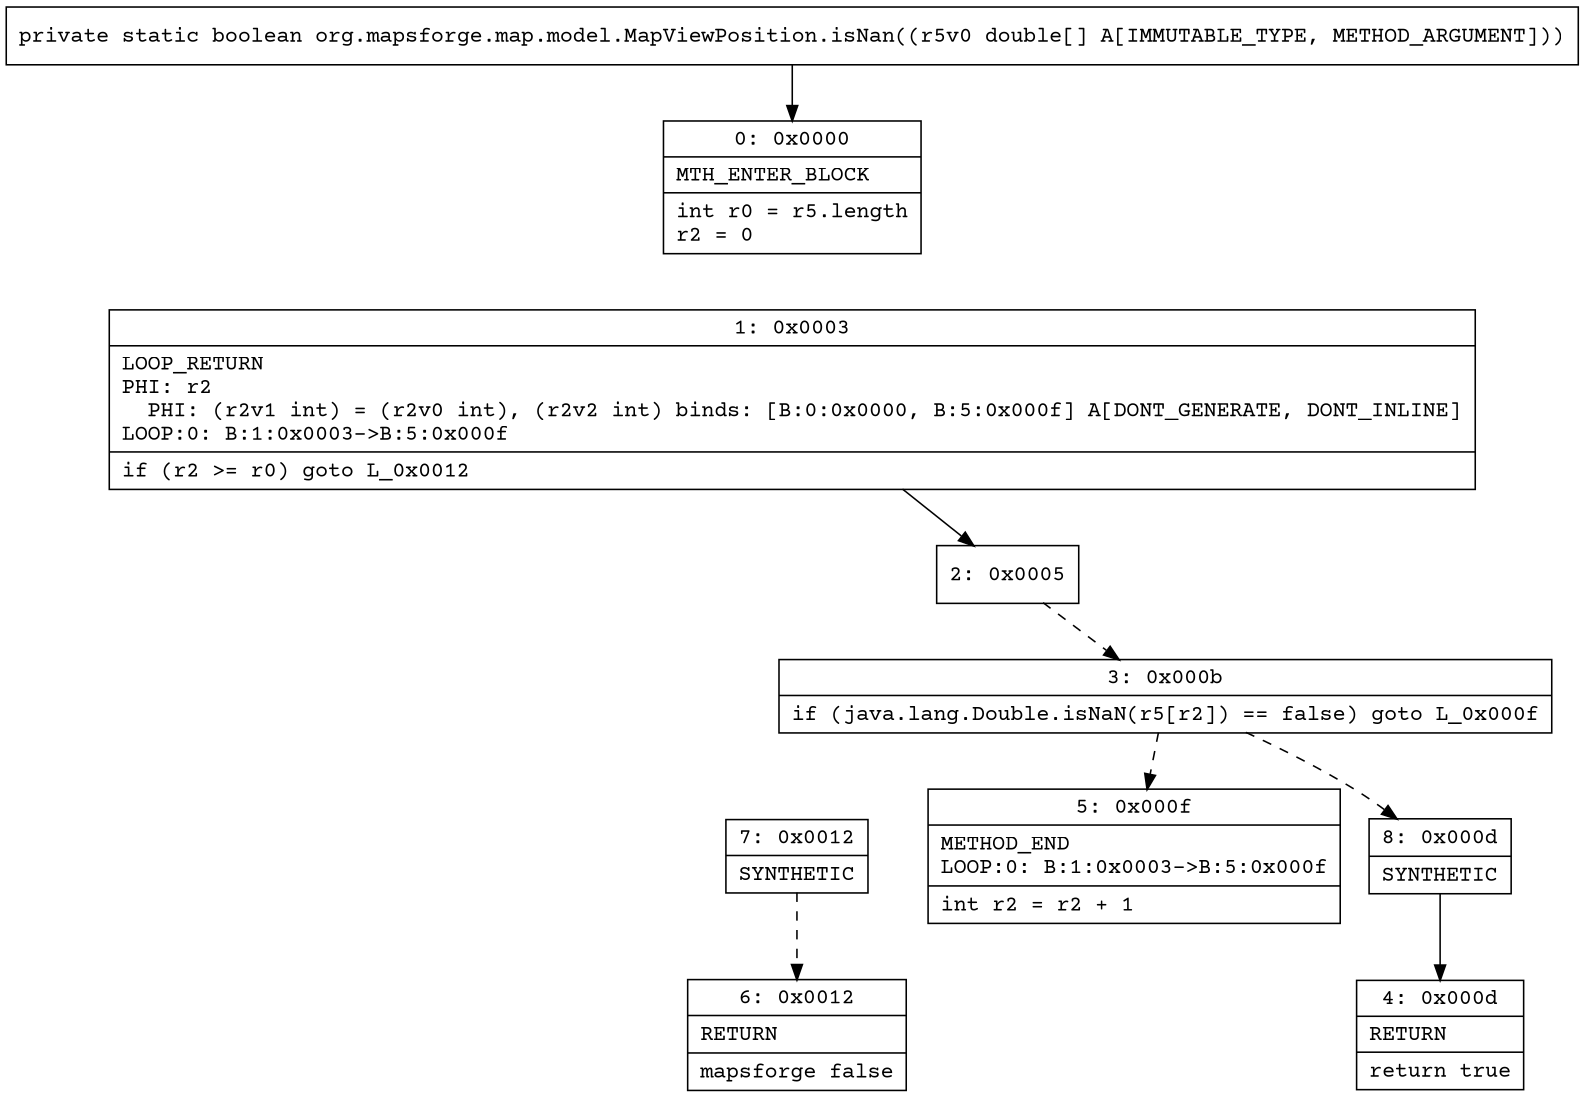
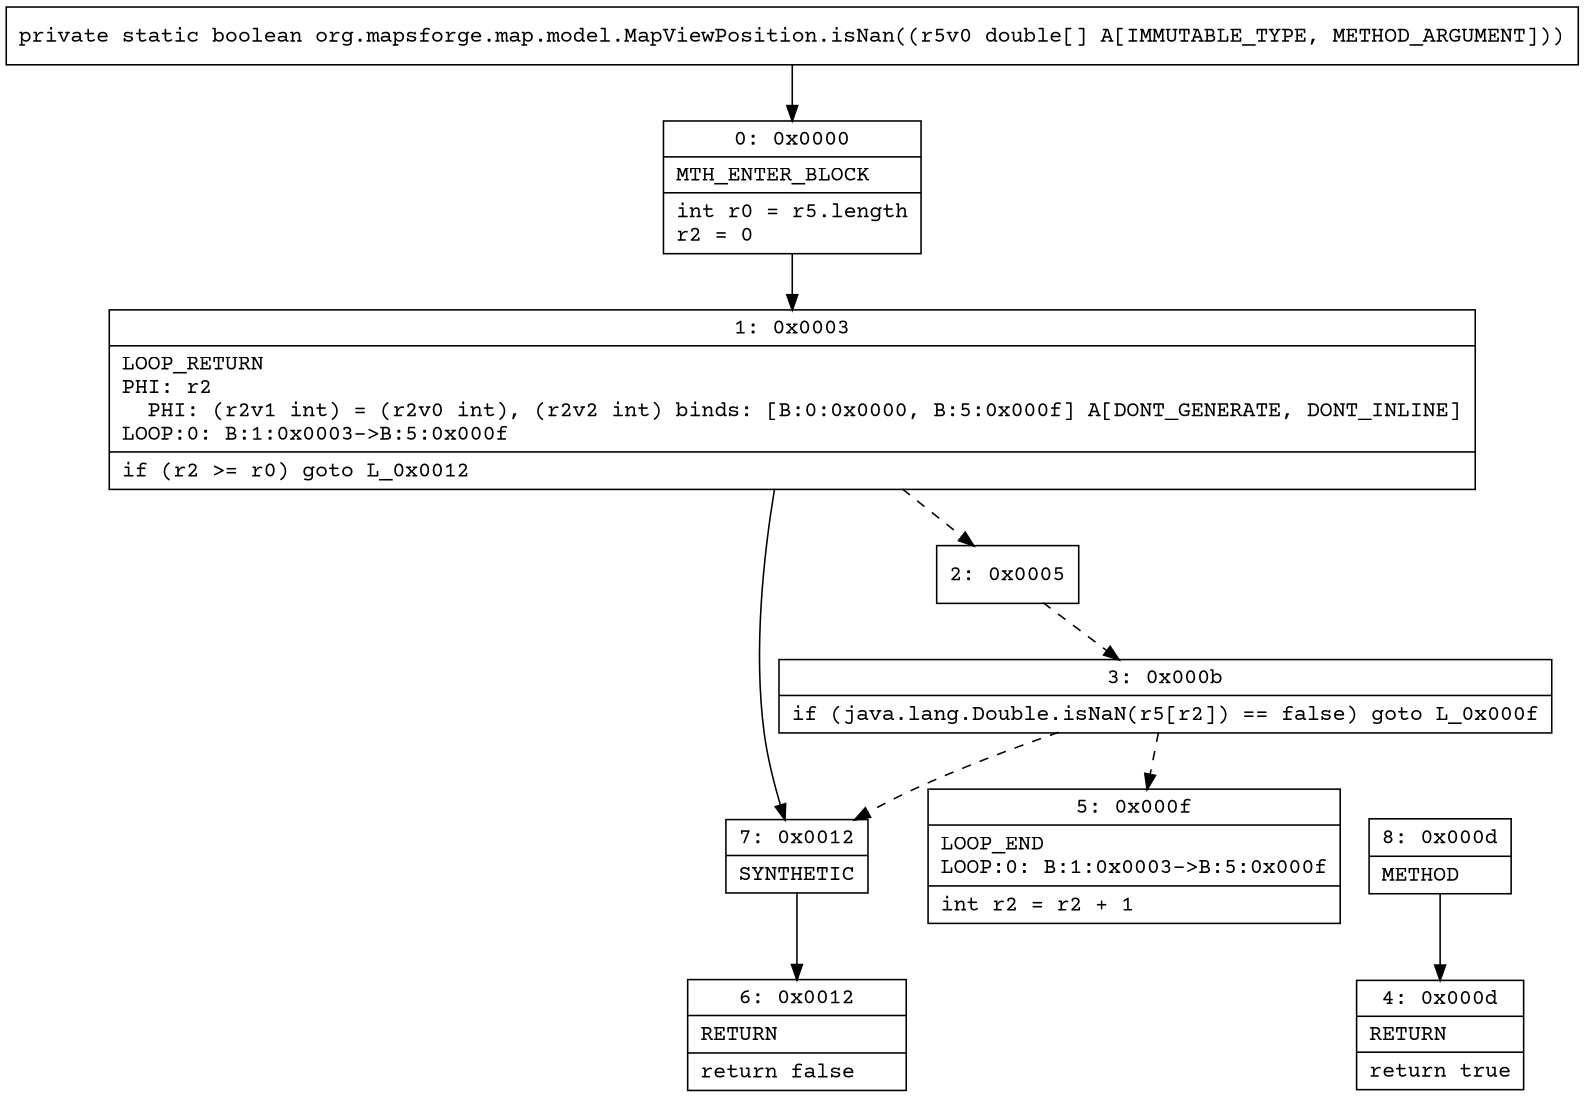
none -> (792, 274)
(932, 513) -> (932, 513)
none -> (760, 647)
(1317, 768) -> (962, 769)
(1005, 843) -> (993, 843)
(1440, 874) -> (1421, 874)
(797, 928) -> (797, 928)
(797, 1071) -> (778, 1071)
